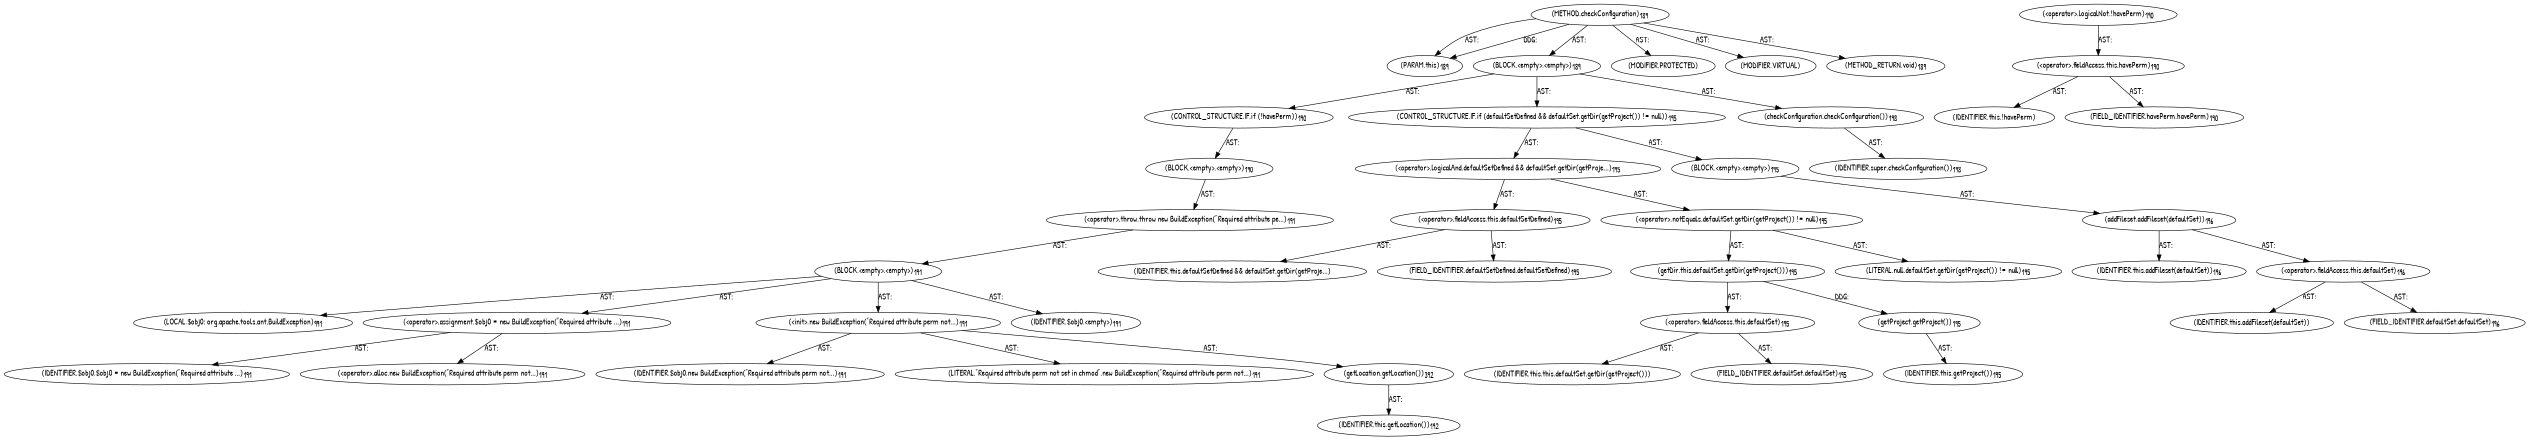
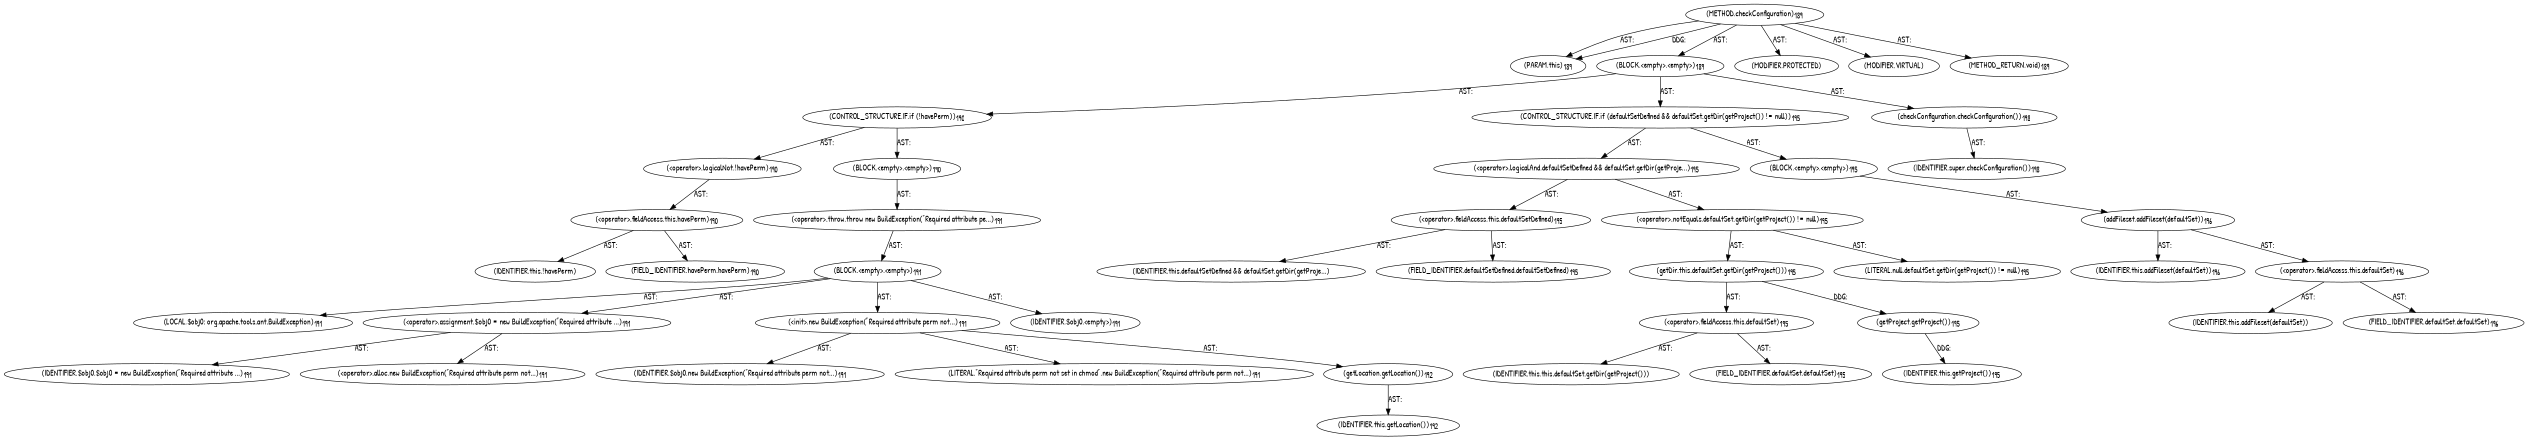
none -> (812, 142)
(318, 322) -> (318, 322)
(1946, 349) -> (1945, 349)
(1429, 373) -> (1429, 373)
